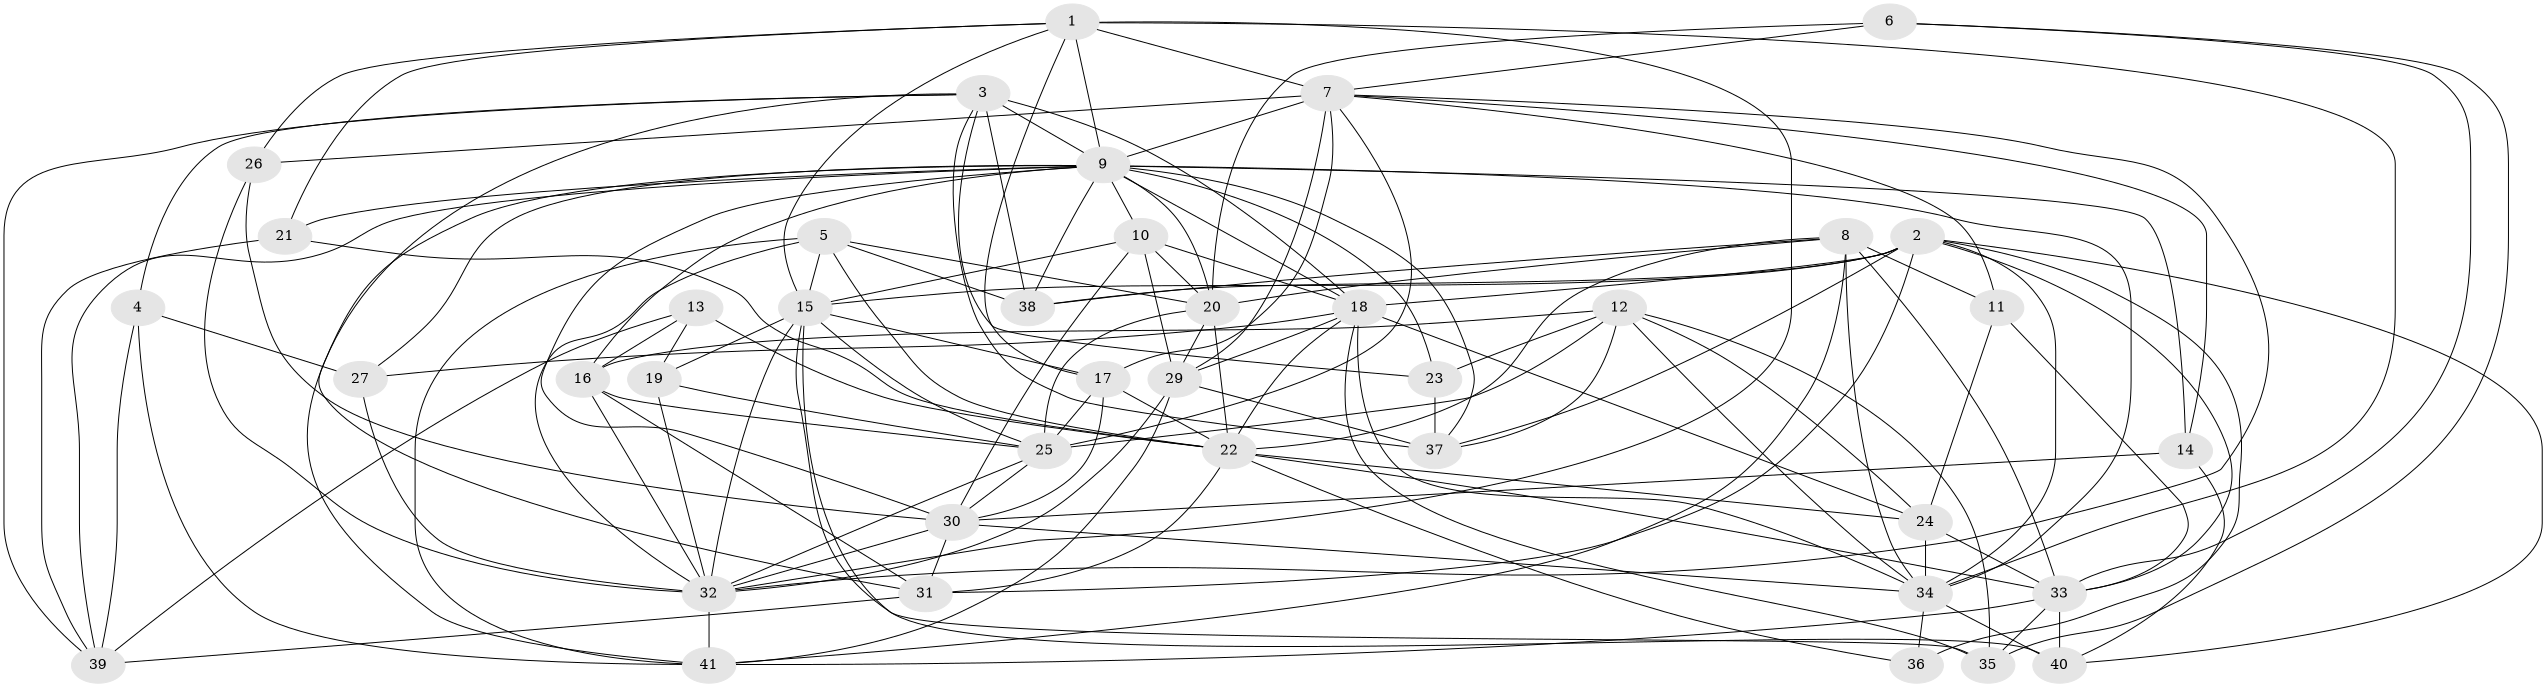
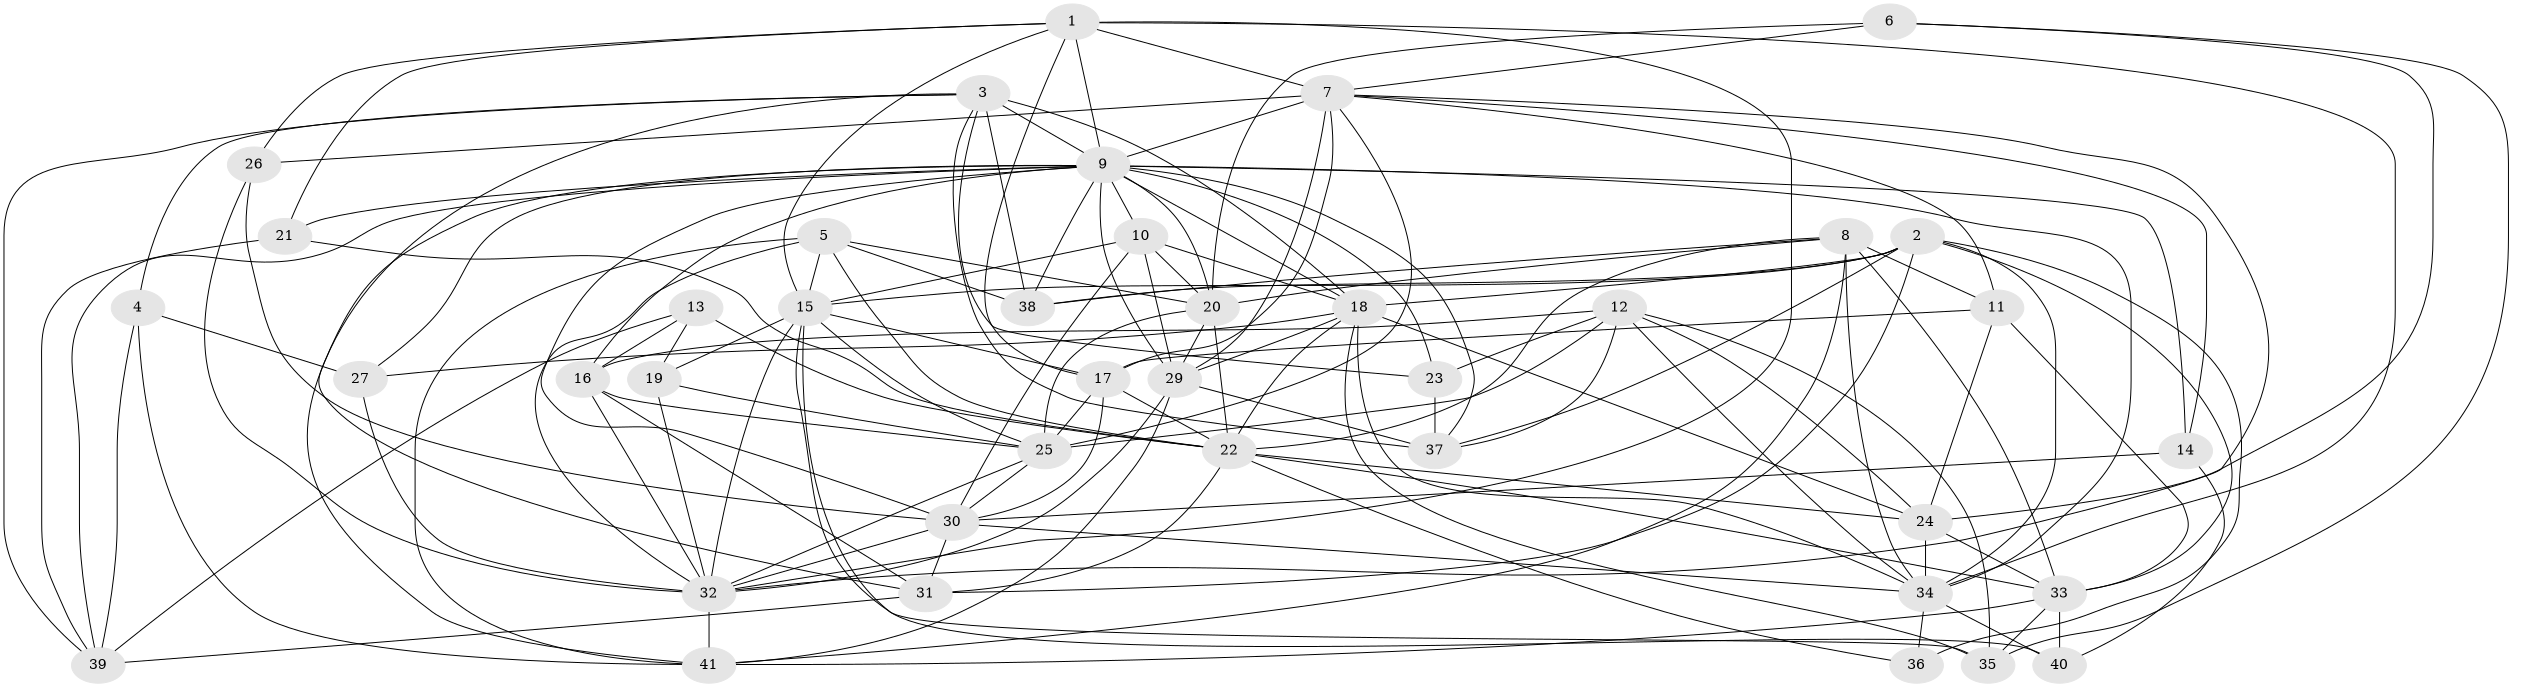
(2471, 175) -> (2433, 210)
none -> (1109, 265)
none -> (1525, 334)
(2524, 410) -> none
